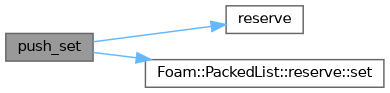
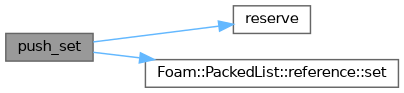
(265, 73) -> (272, 73)
